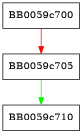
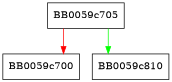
(41, 38) -> (64, 38)
(41, 118) -> (131, 67)
